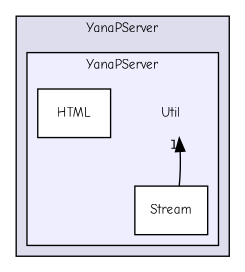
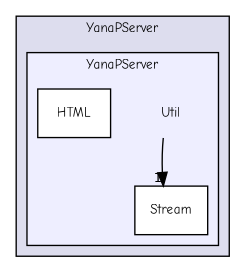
(180, 169) -> (162, 155)
